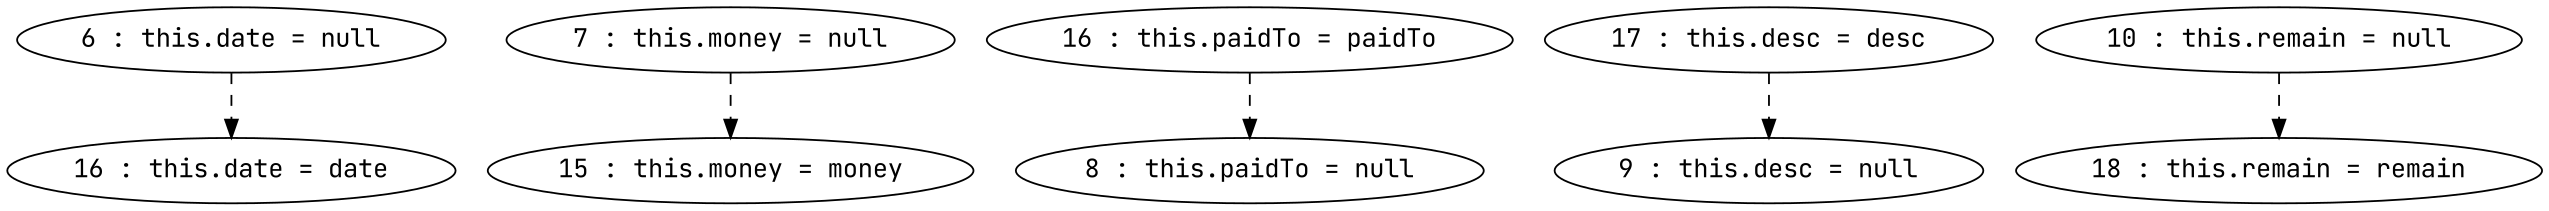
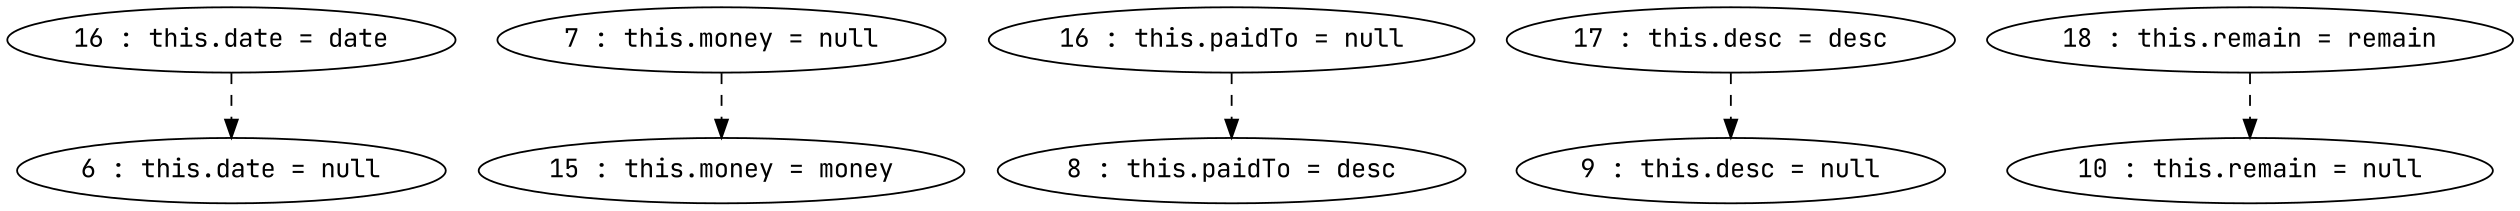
(1250, 40) -> (1232, 40)
(231, 96) -> (231, 96)
(2279, 96) -> (2250, 96)
(1250, 171) -> (1232, 171)
